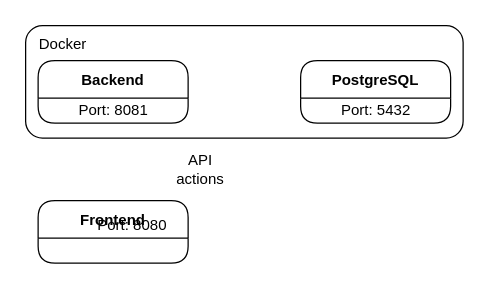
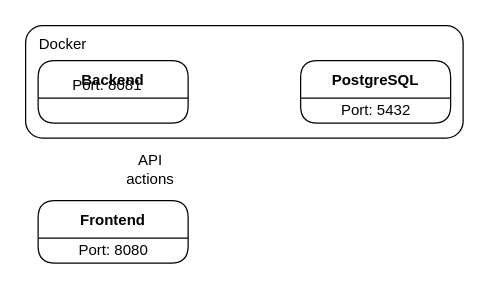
(113, 111) -> (107, 86)
(201, 169) -> (151, 169)
(132, 226) -> (113, 251)
